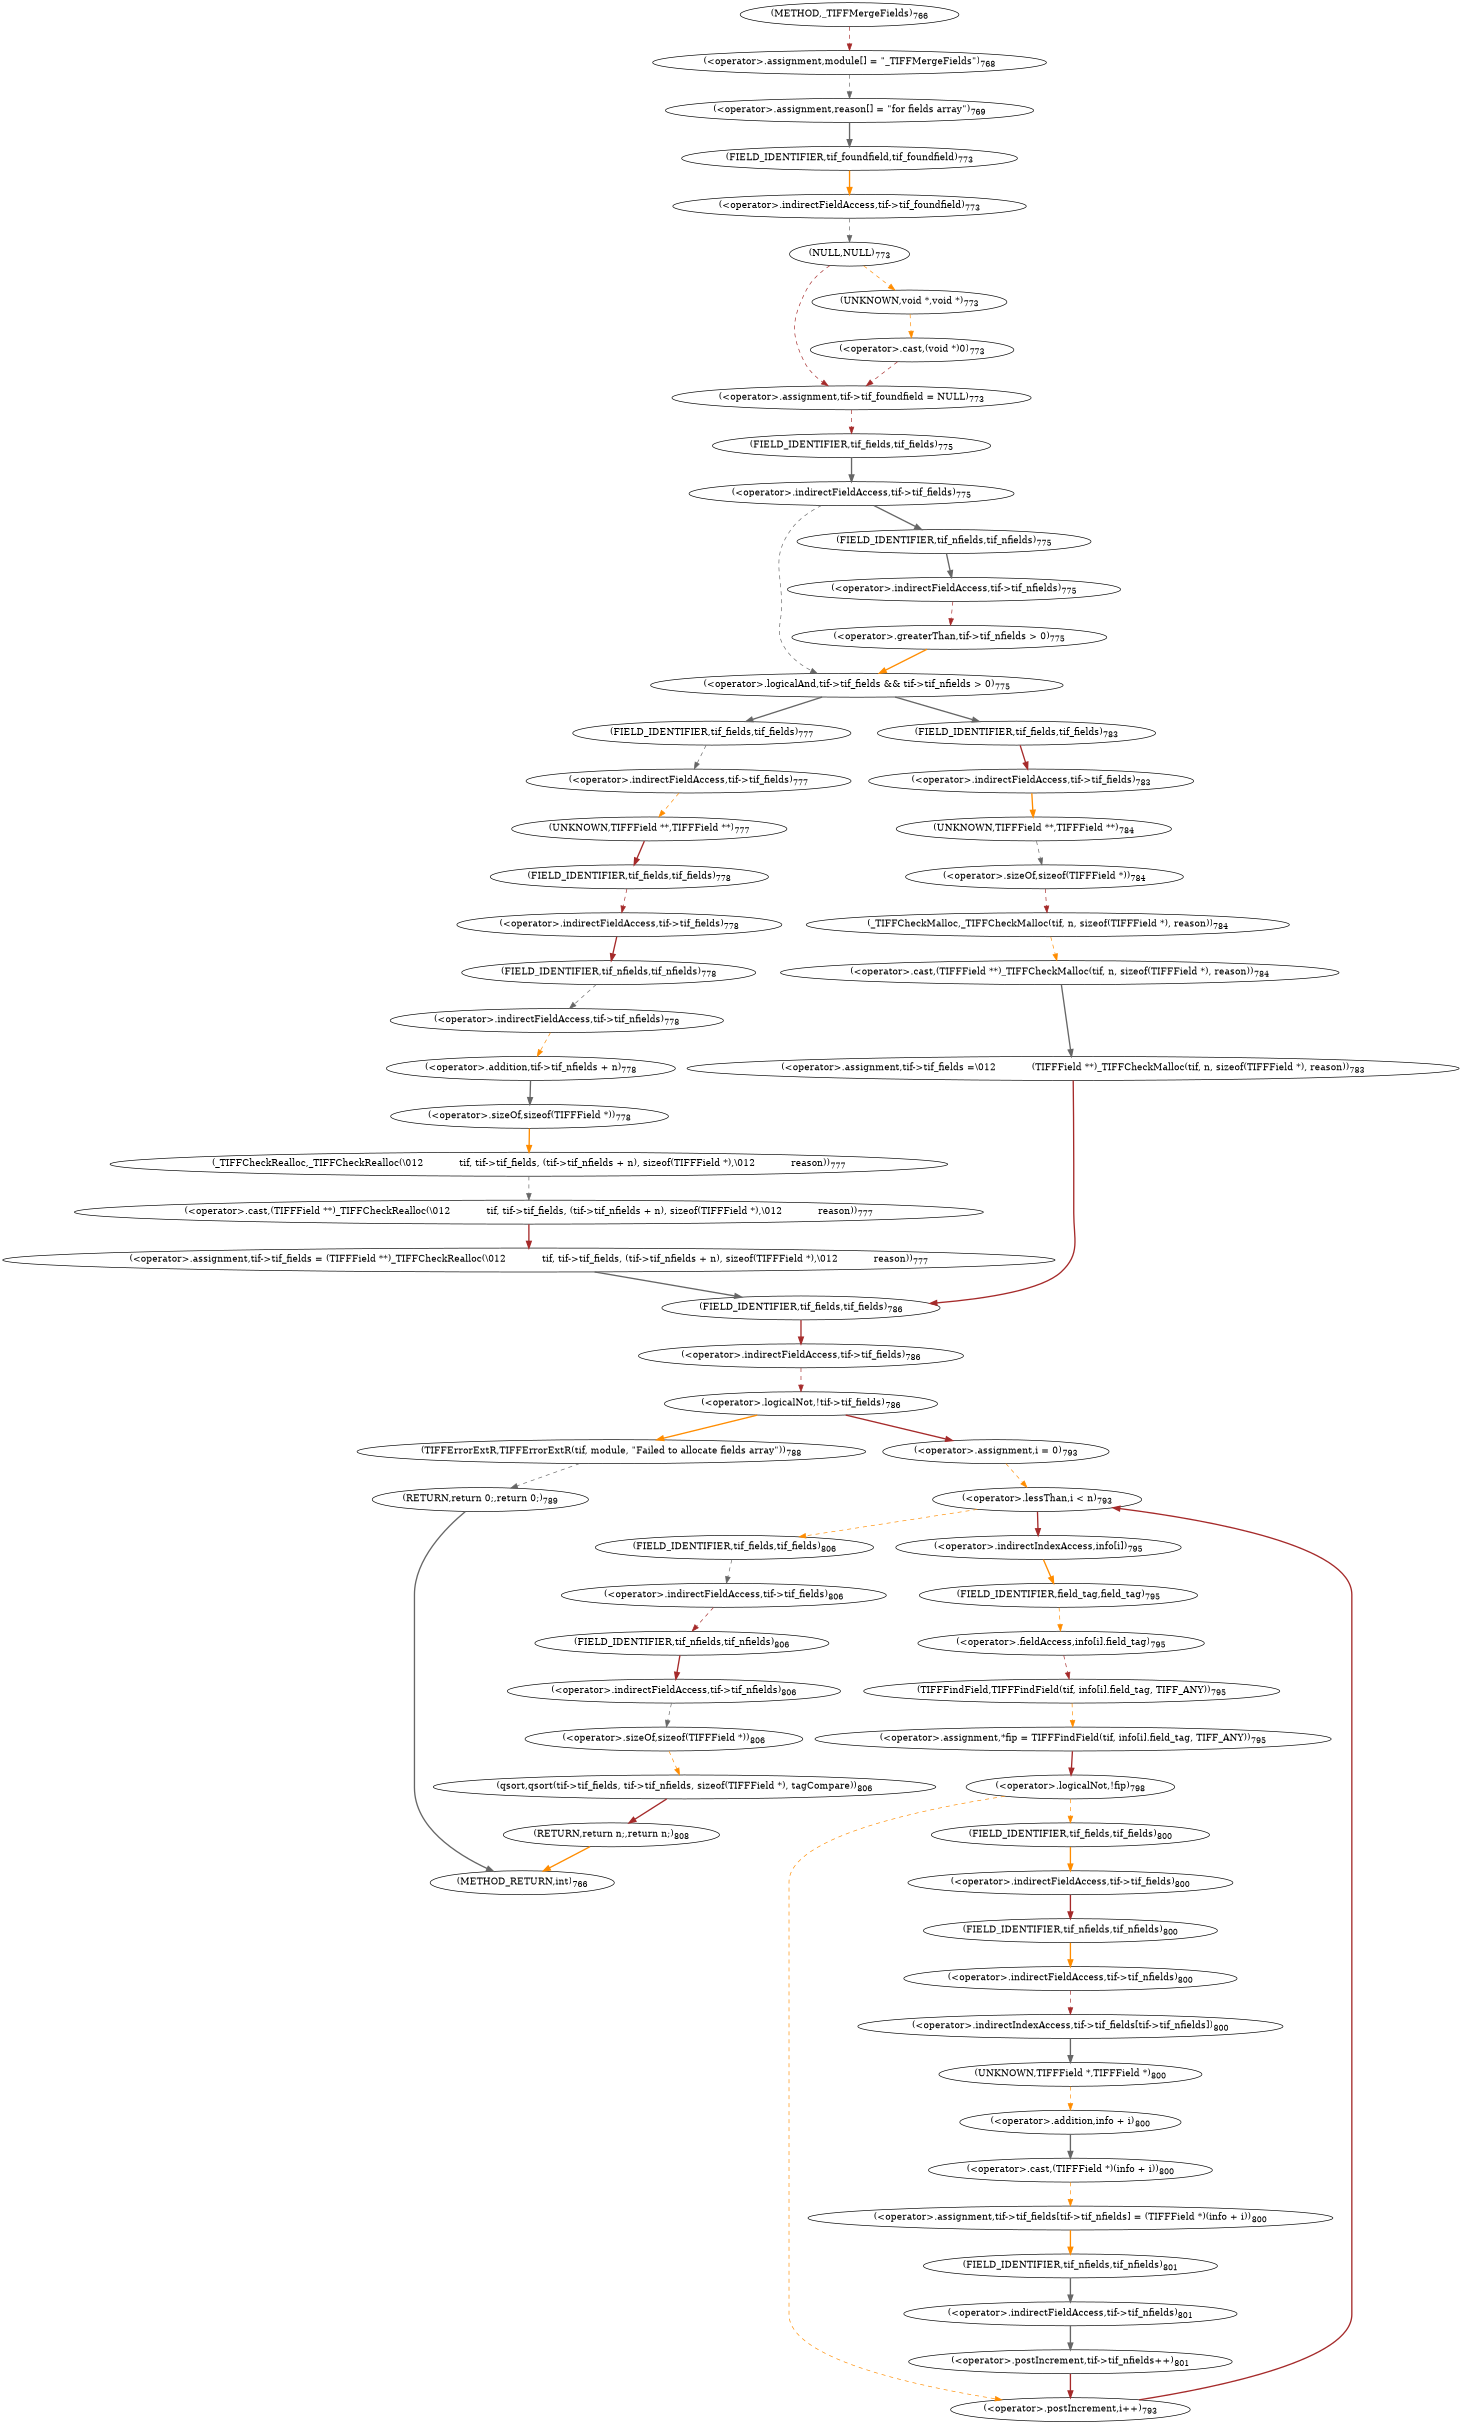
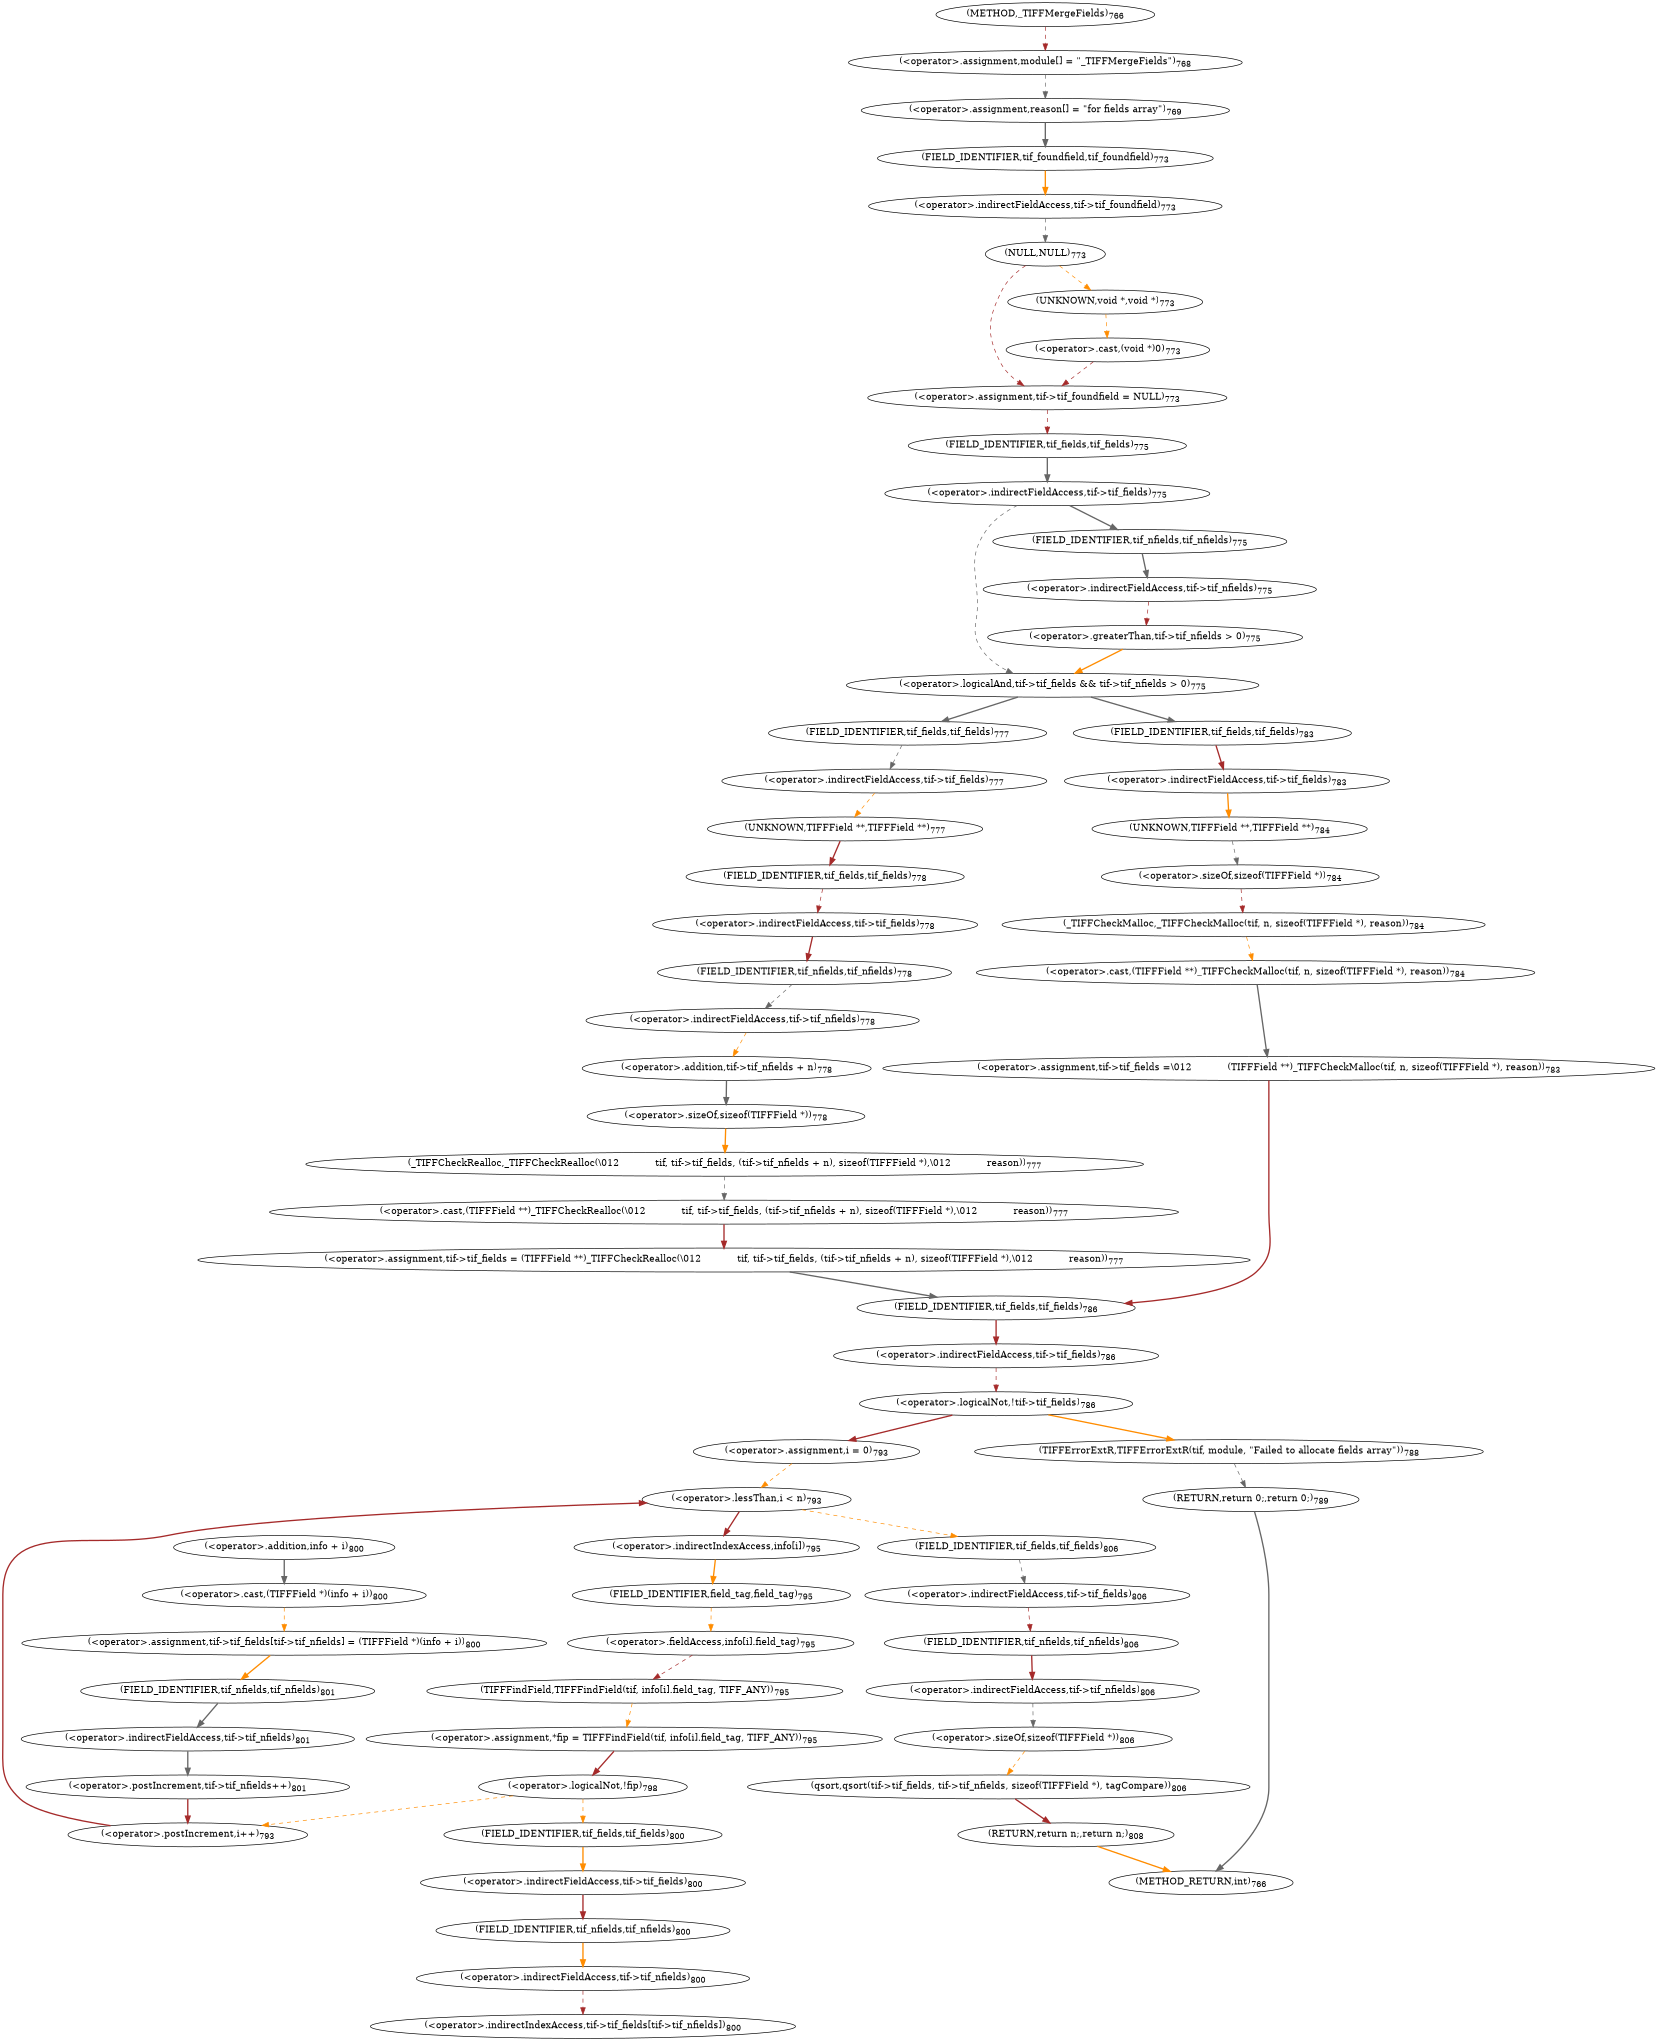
(1070, 2074) -> none
